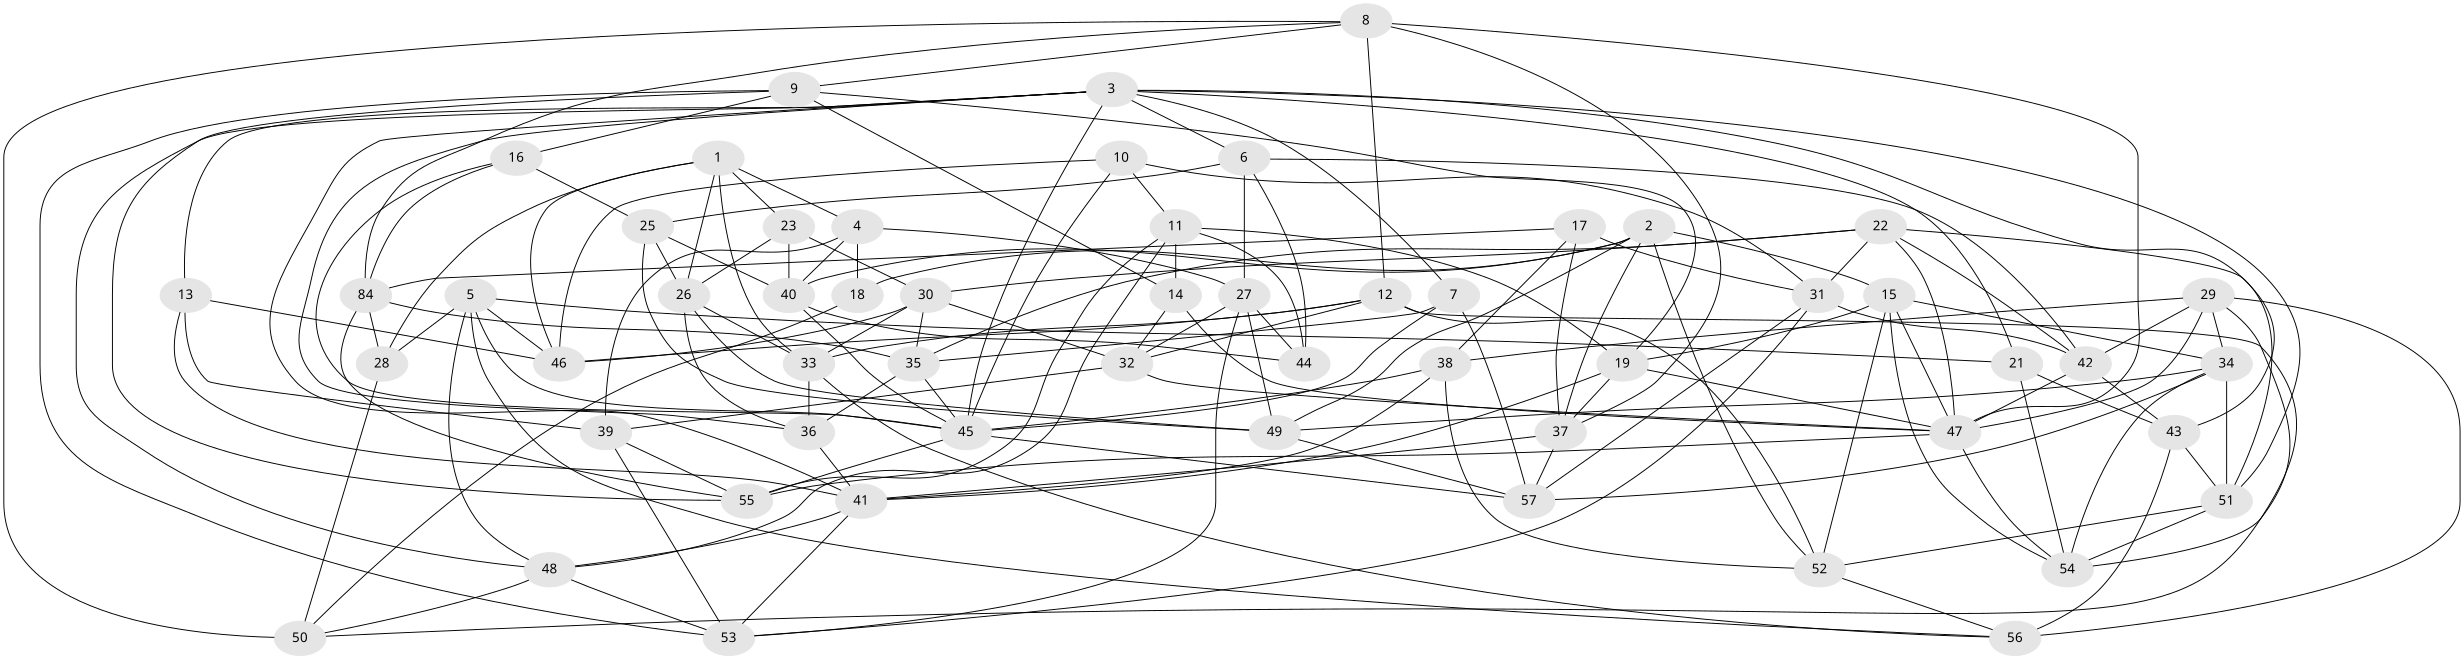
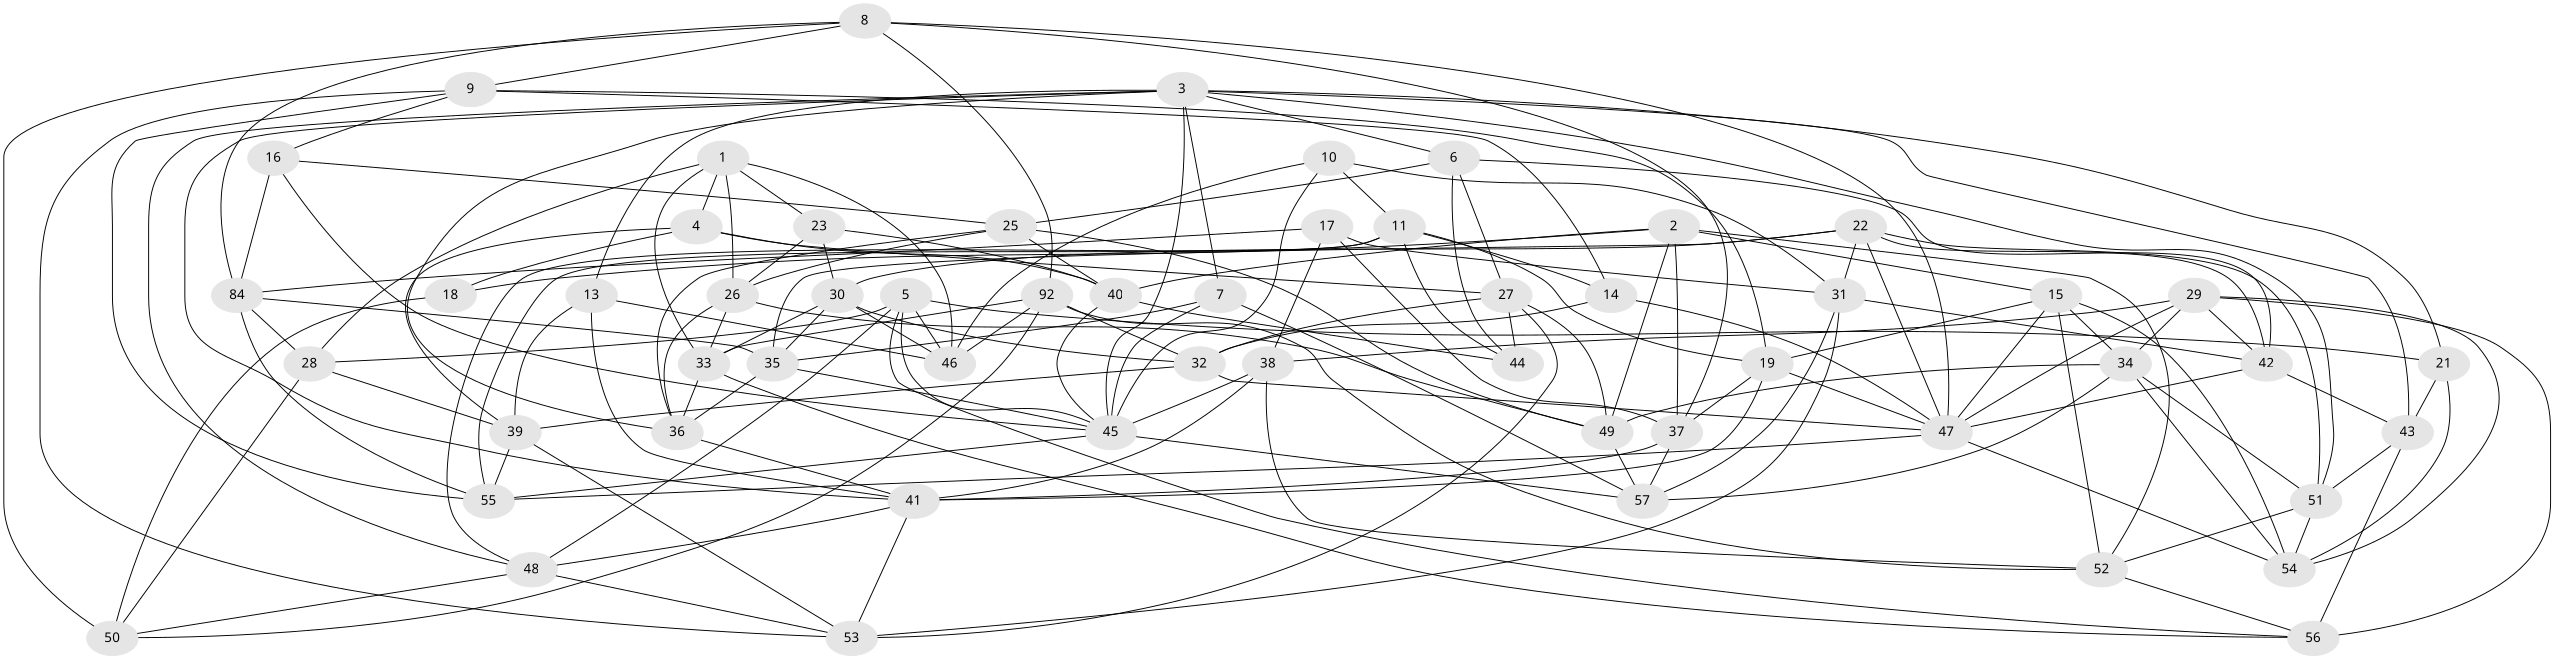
none -> (711, 273)
(1385, 295) -> (1047, 295)
none -> (413, 398)
